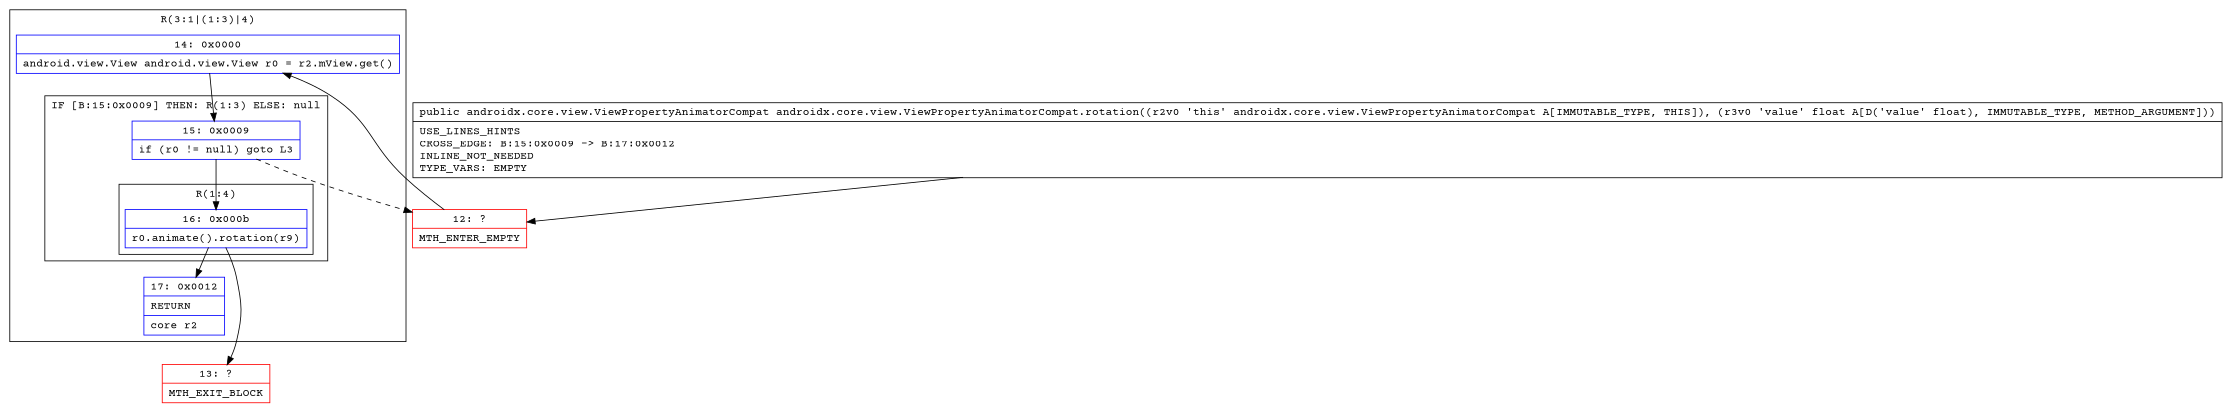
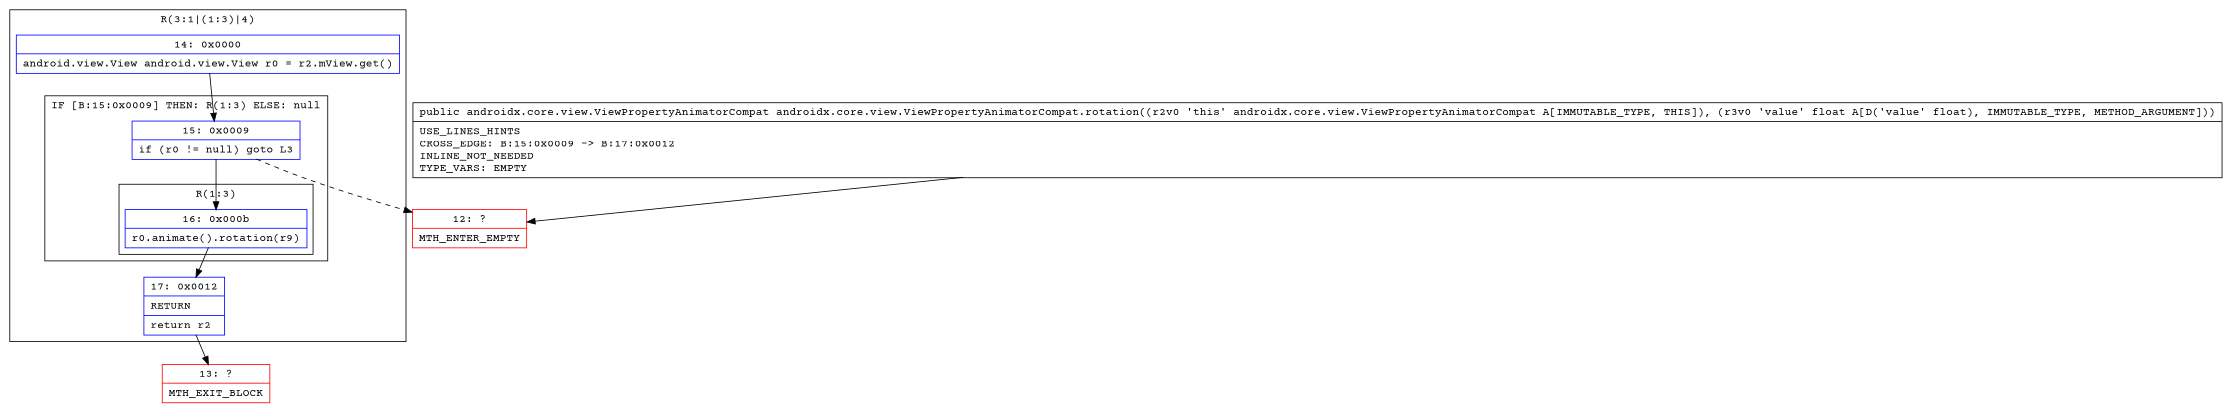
(372, 137) -> none
(216, 194) -> (216, 194)
(241, 302) -> (201, 347)
(174, 325) -> (181, 325)
